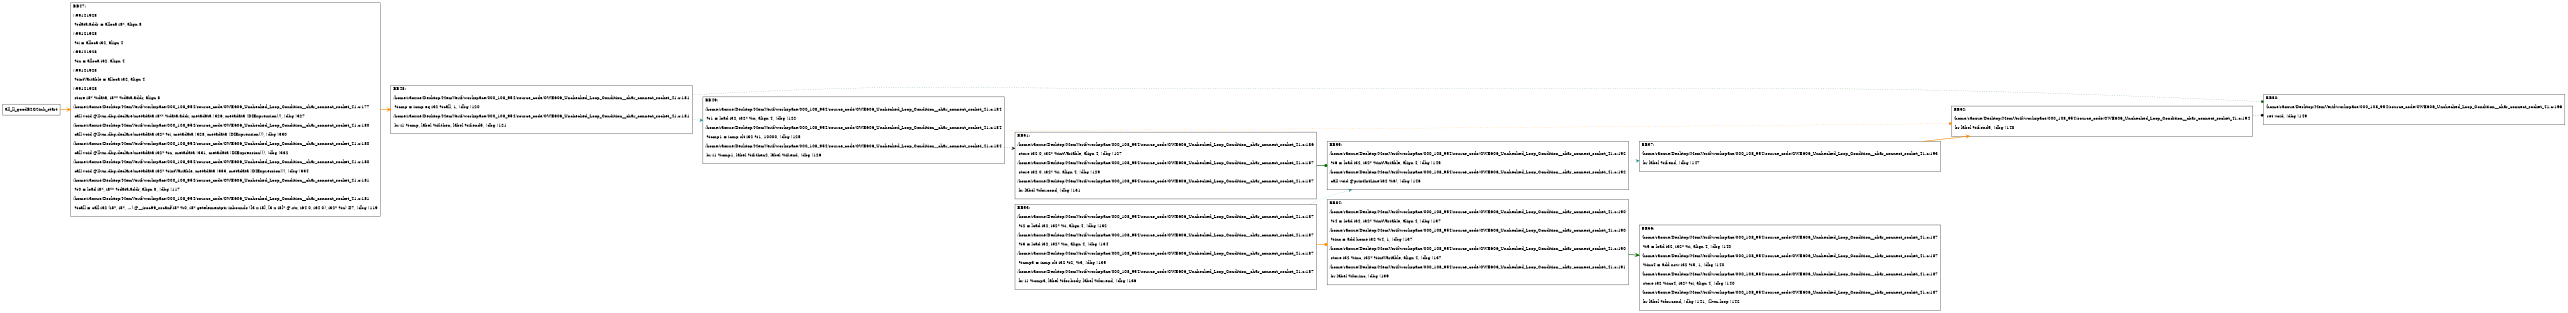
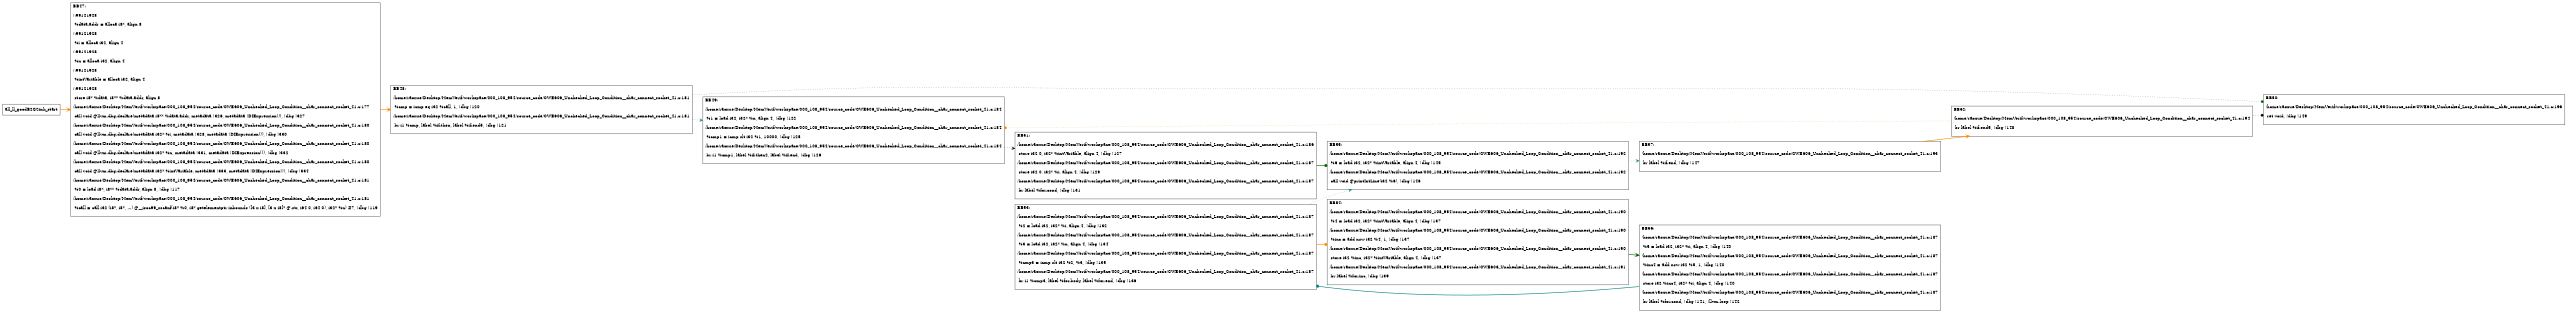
(1477, 128) -> (1479, 124)
(1371, 240) -> (1370, 240)
none -> (1479, 295)
